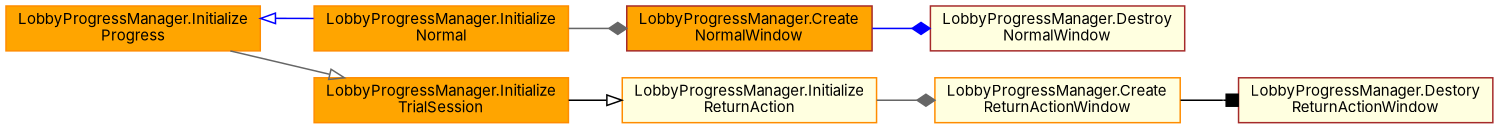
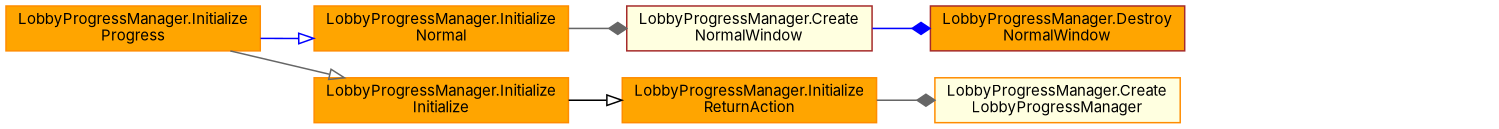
(295, 18) -> (279, 39)
(749, 28) -> (749, 28)
(1058, 28) -> (1058, 28)
(441, 100) -> (441, 100)
(749, 100) -> (749, 100)
(1058, 100) -> (1058, 100)
(1366, 100) -> none
